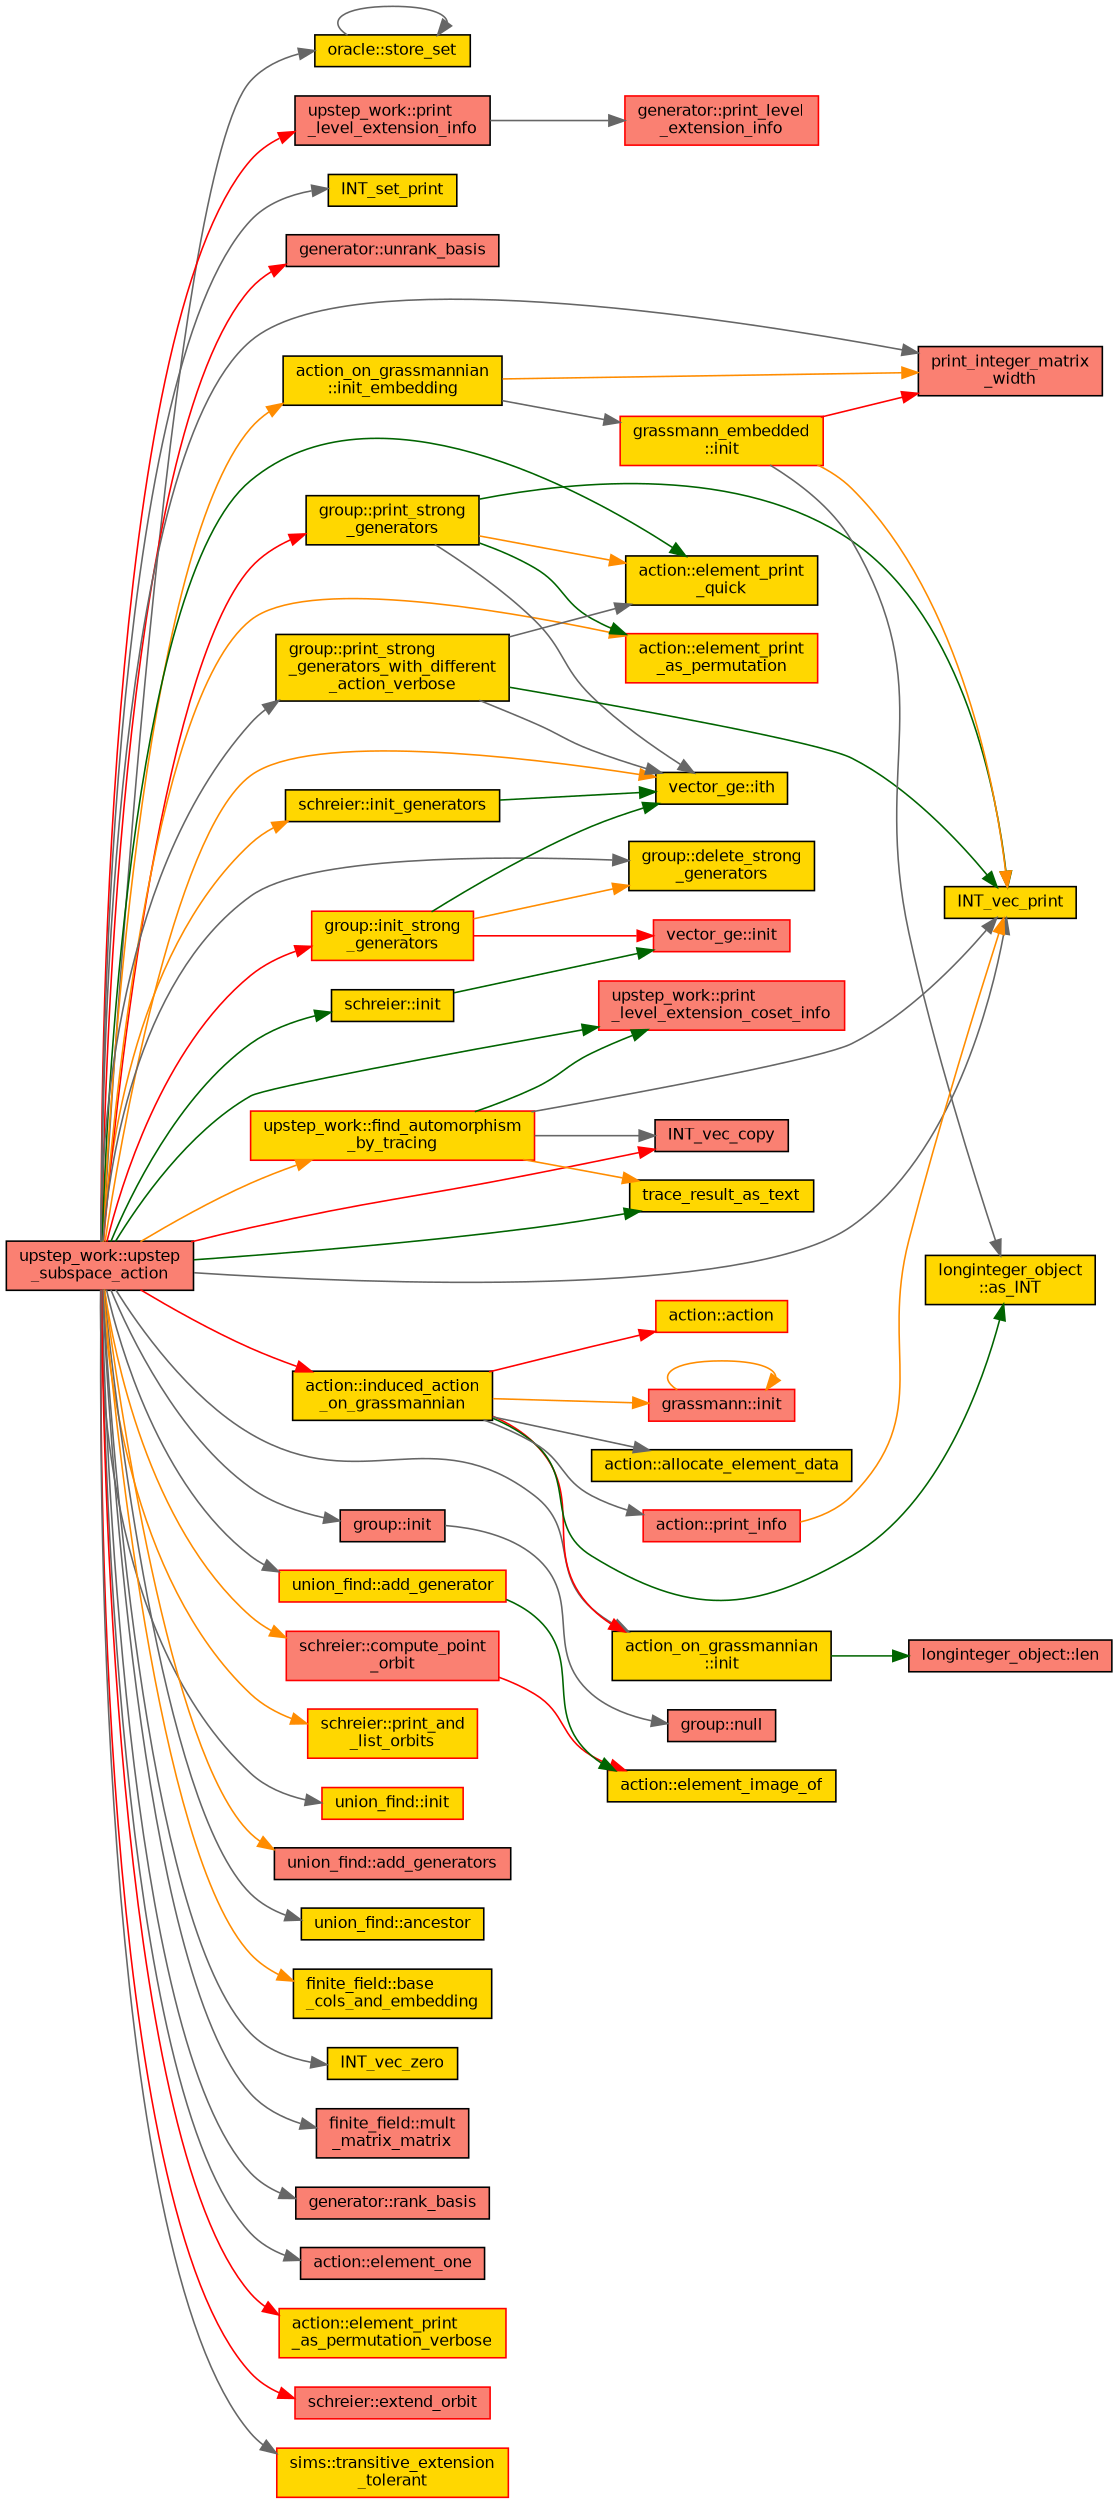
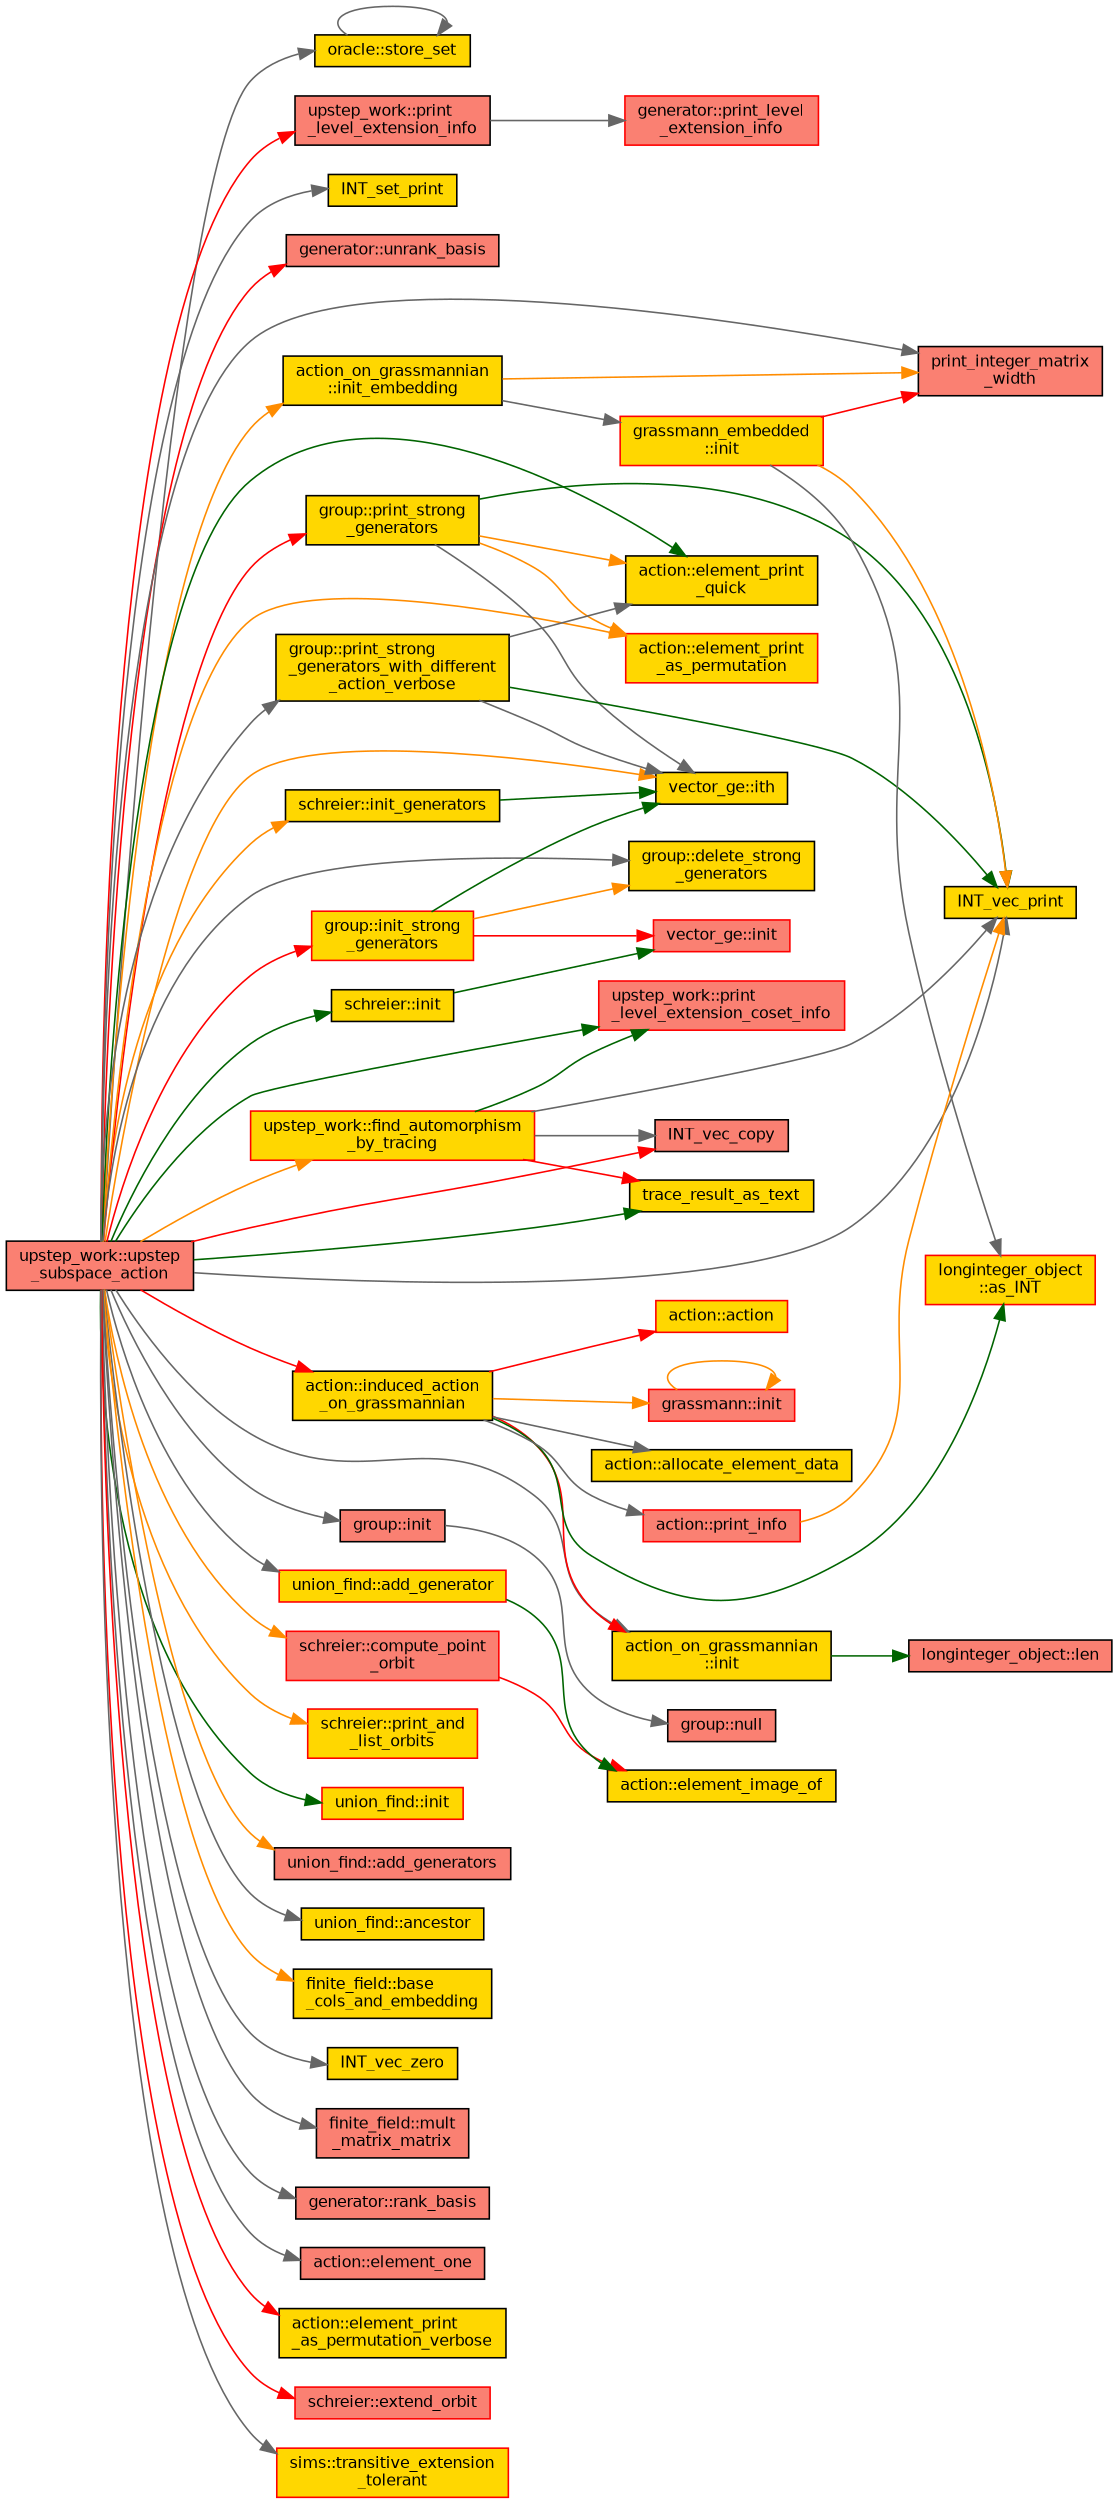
(550, 579) -> (550, 579)
(593, 1172) -> (593, 1172)
(1010, 1280) -> (1010, 1280)
(138, 1577) -> (138, 1577)
(393, 2333) -> (393, 2333)
